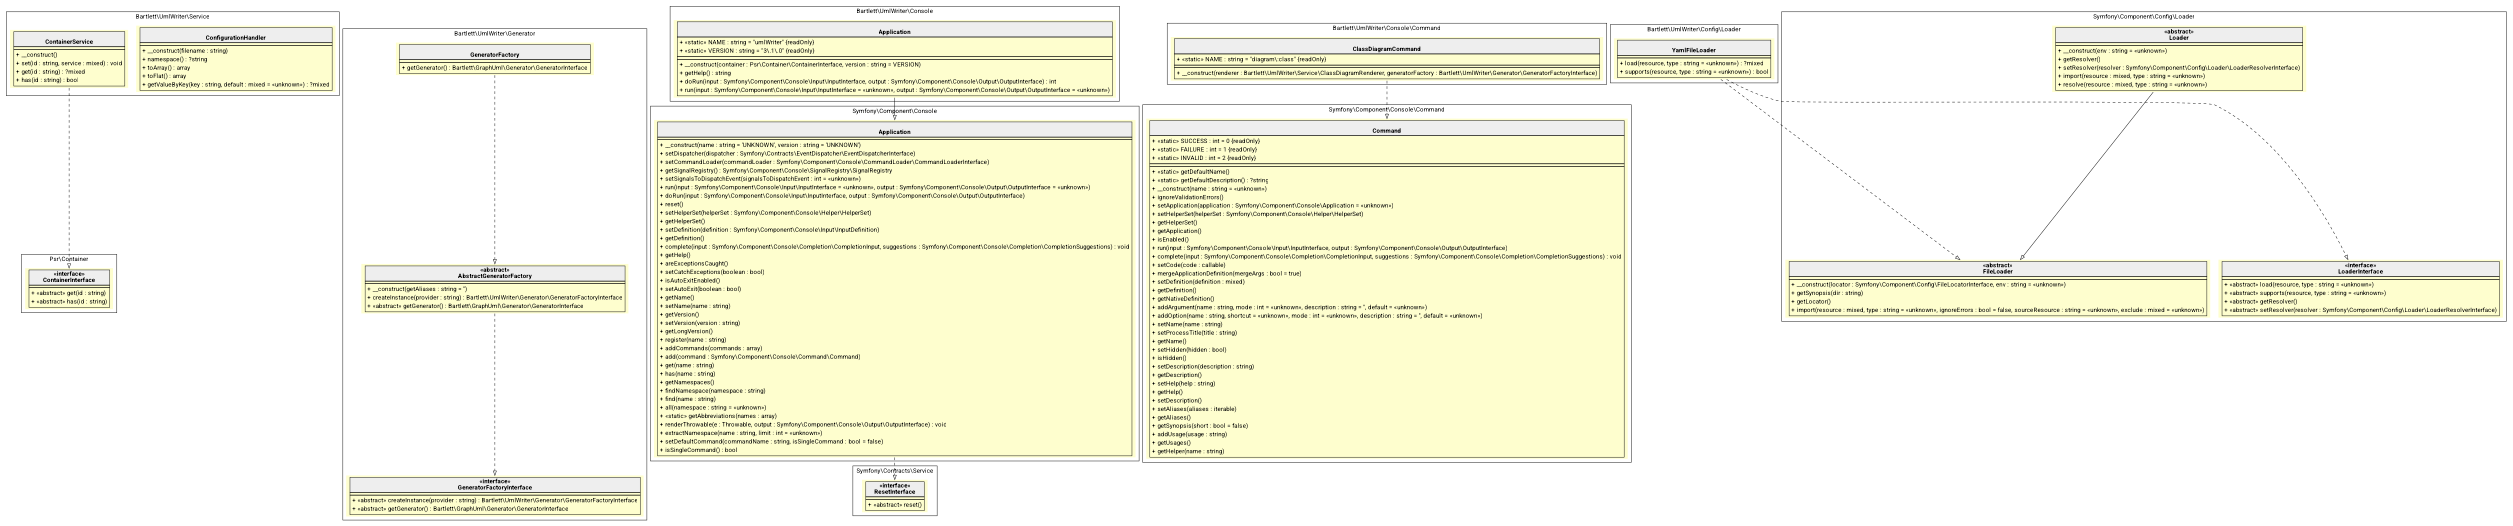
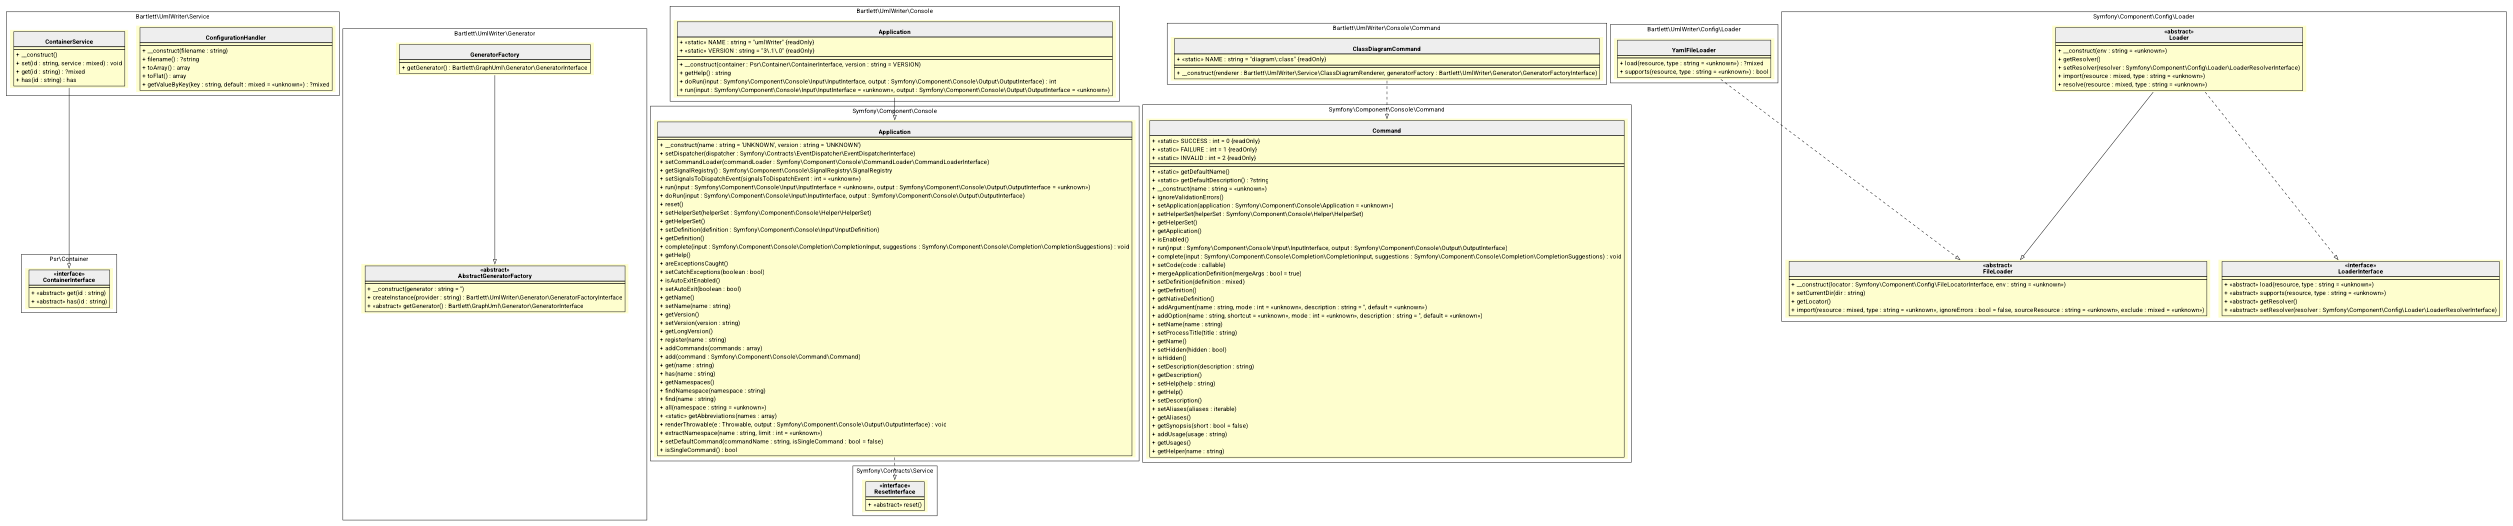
(175, 59) -> (171, 59)
(48, 80) -> (46, 80)
(2070, 102) -> (2270, 174)
(495, 167) -> (495, 167)
(69, 176) -> (69, 176)
(417, 289) -> (416, 289)
(1827, 293) -> (1828, 293)
(495, 496) -> none
